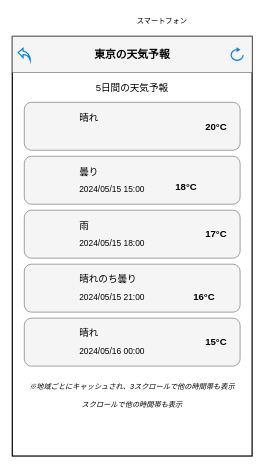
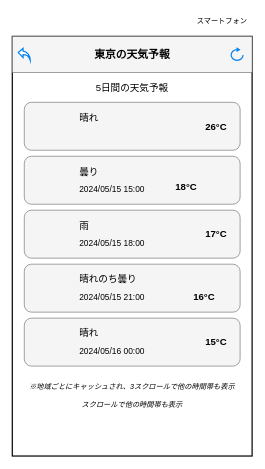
(162, 21) -> (222, 21)
(219, 126) -> (219, 126)
